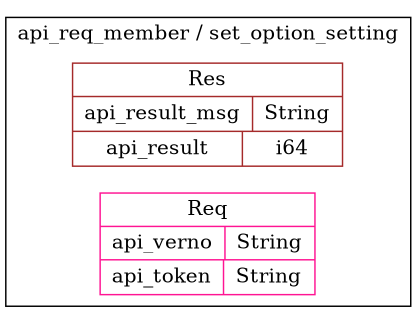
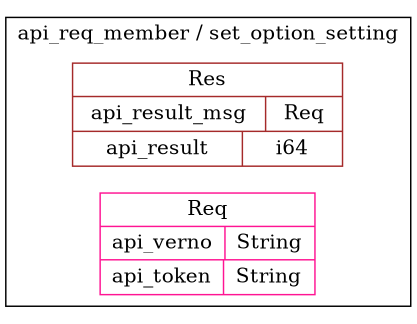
(298, 113) -> (304, 113)
